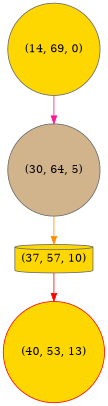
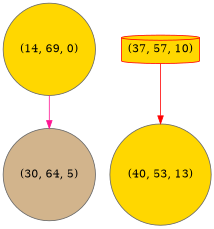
(54, 226) -> none
(54, 259) -> (161, 49)
(54, 352) -> (161, 175)
